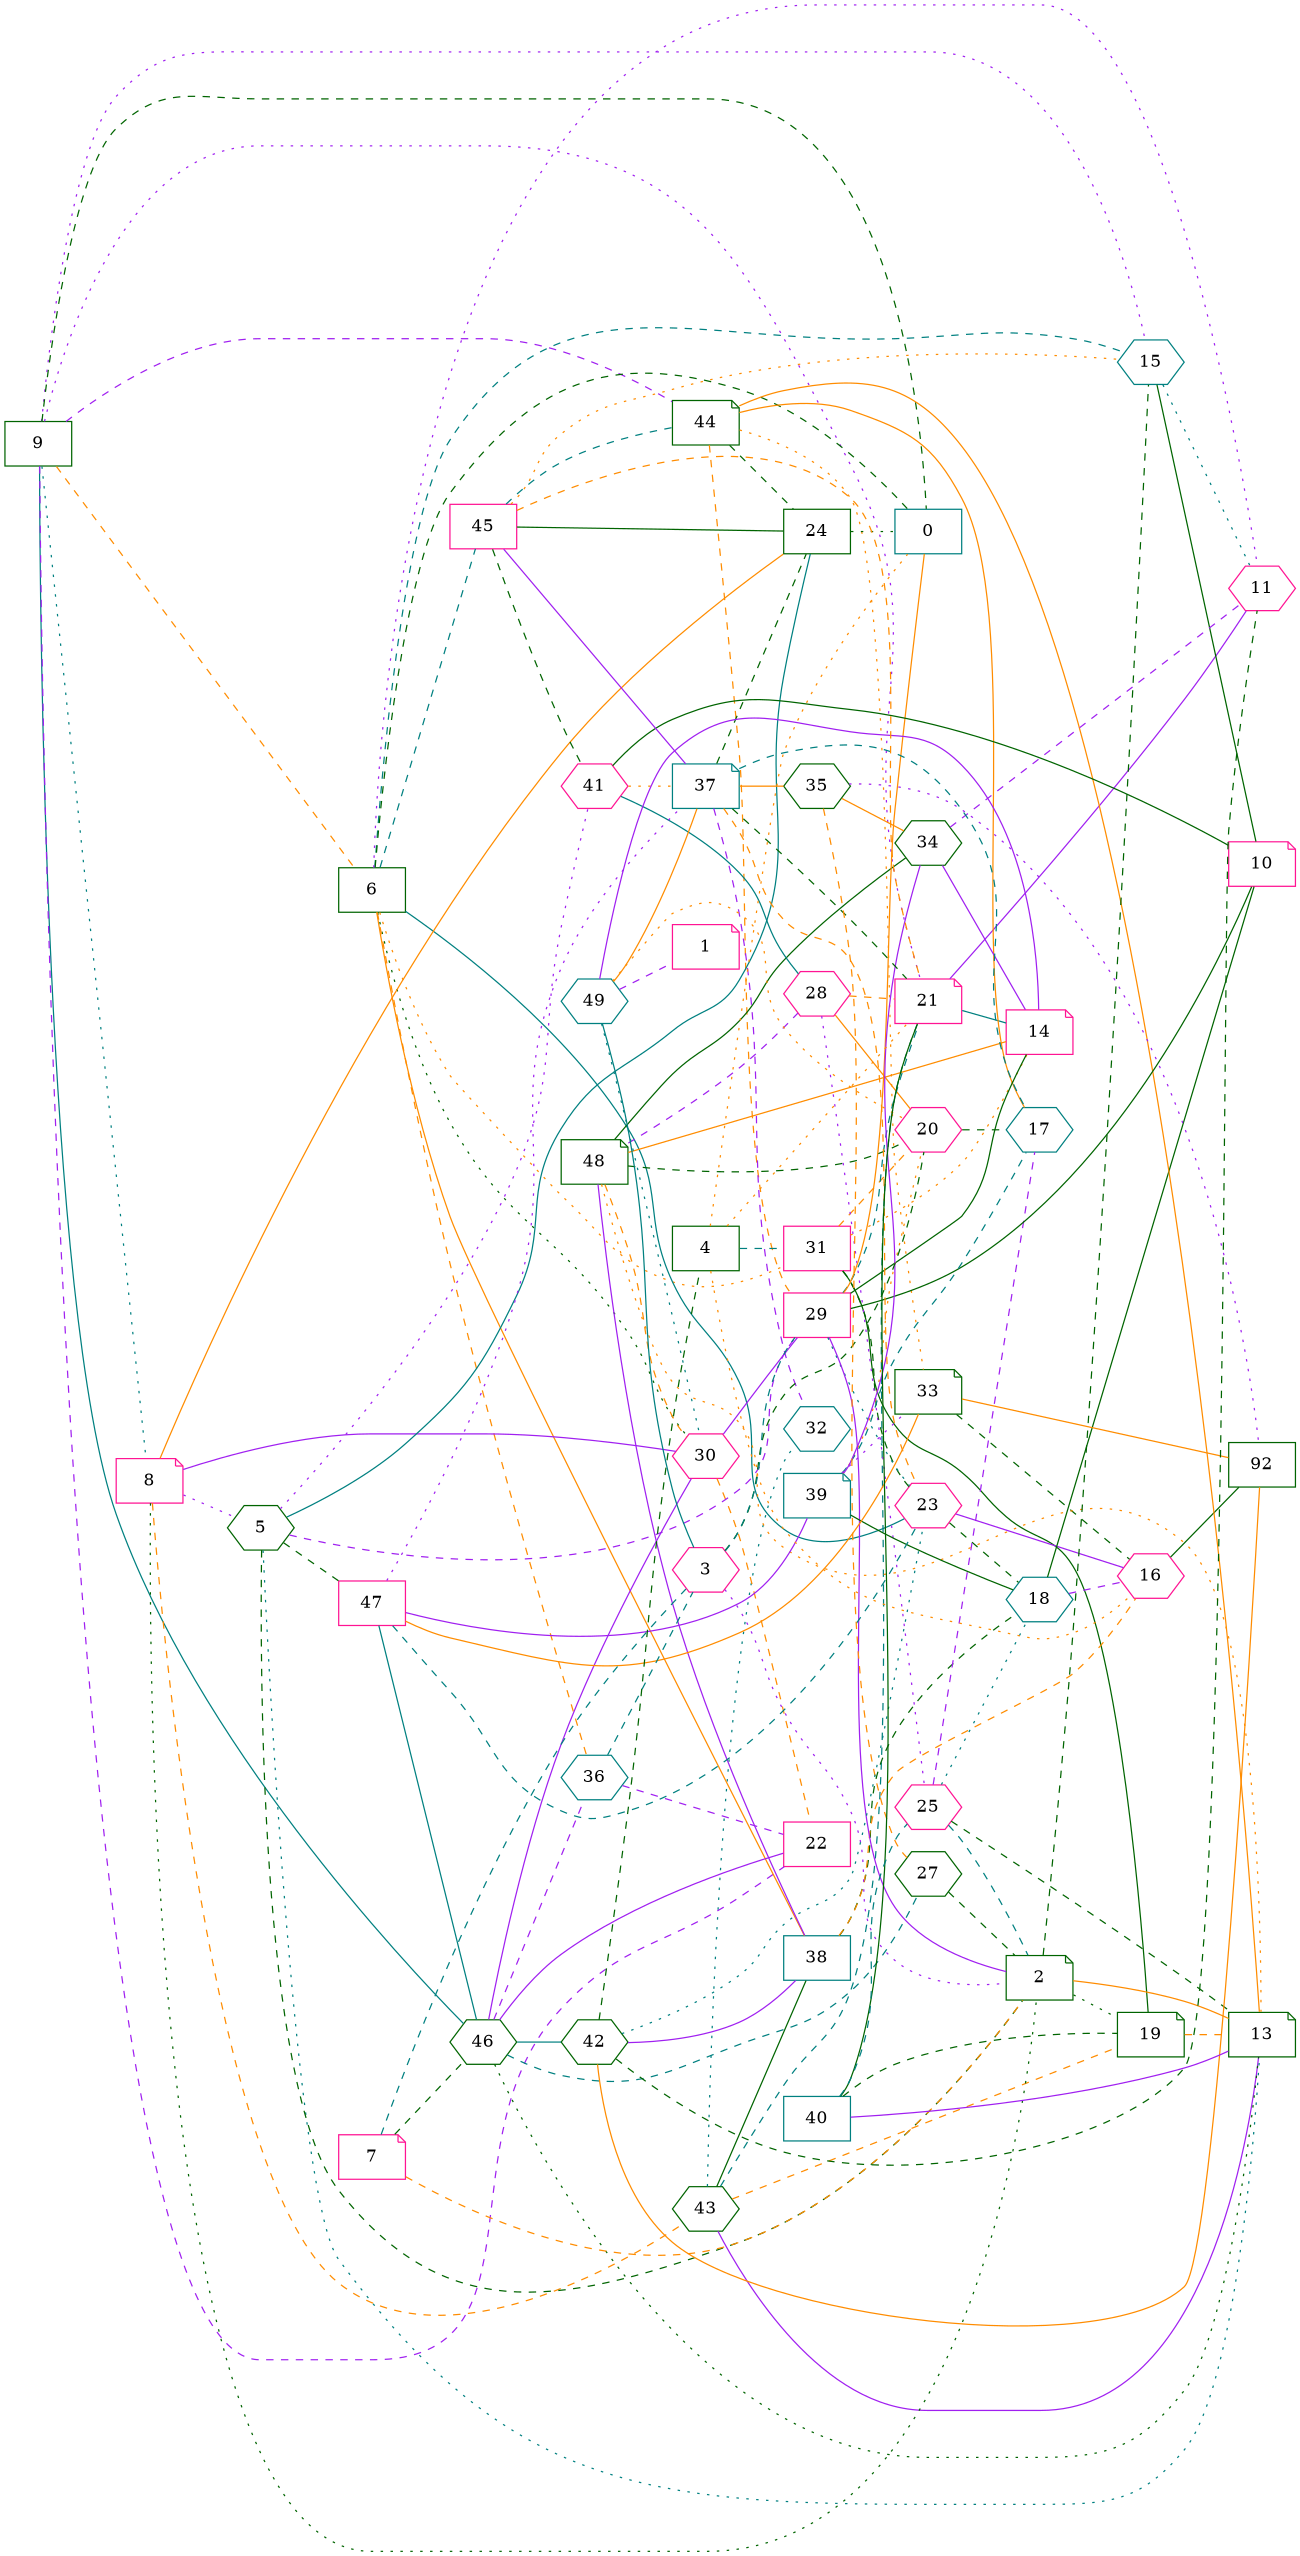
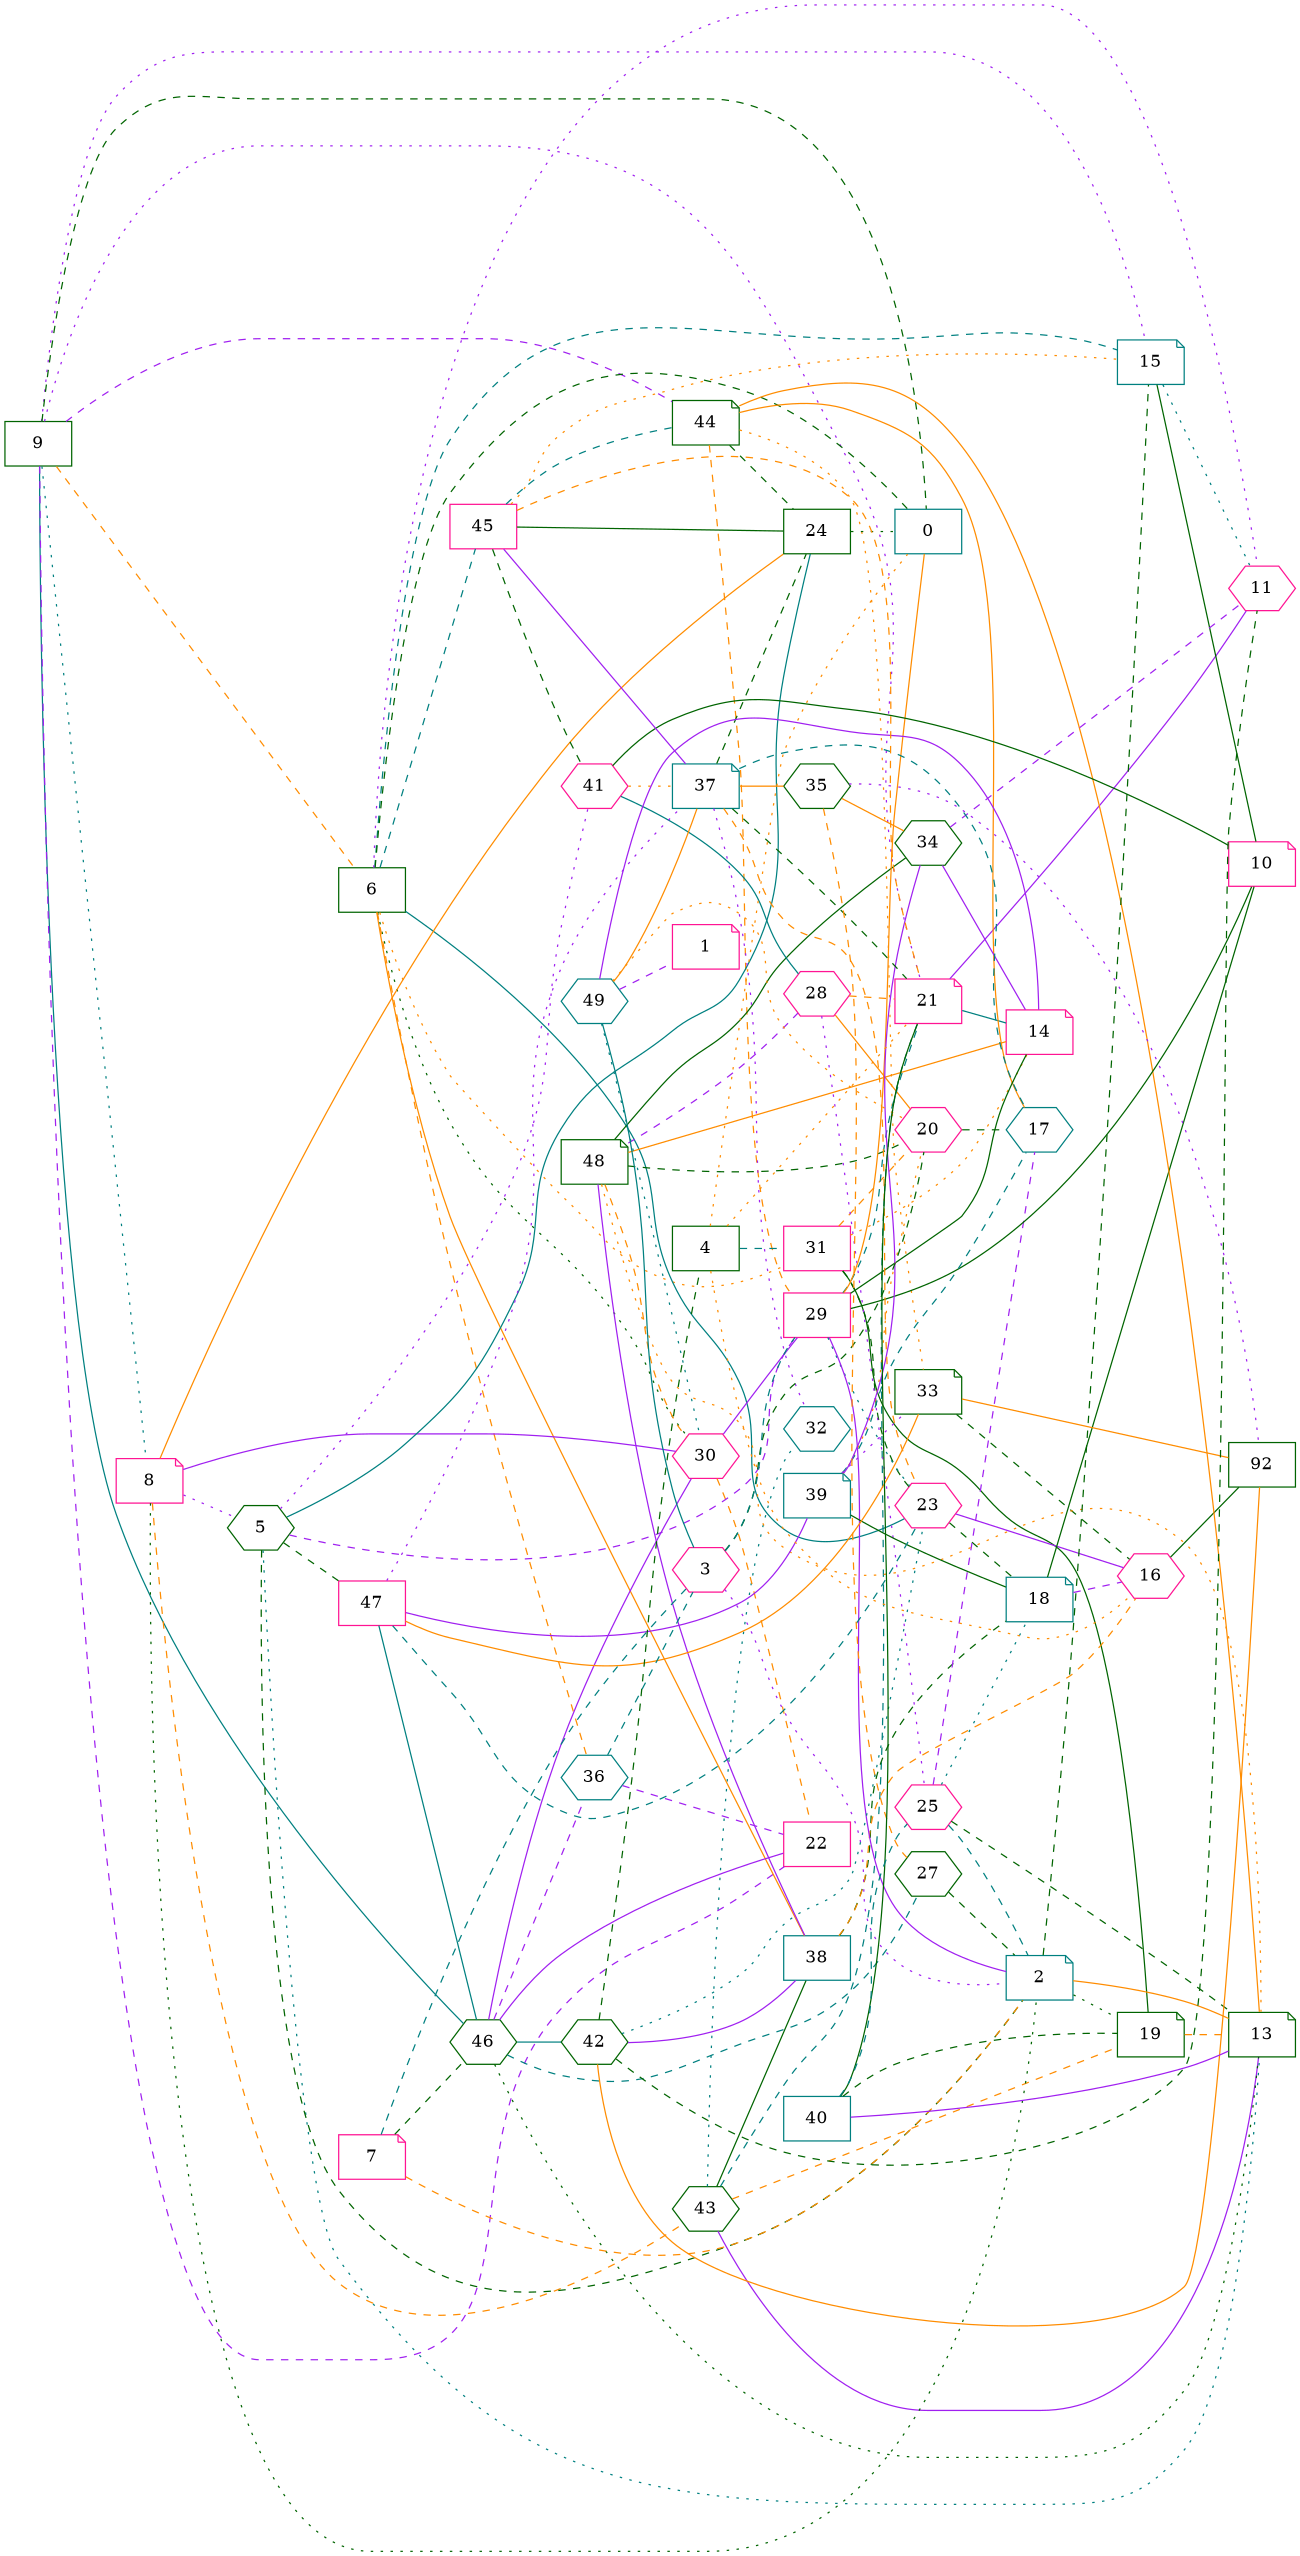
(1151, 362) -> (1151, 362)
(766, 1260) -> (766, 1260)
(1040, 1600) -> (1040, 1600)
(1040, 1978) -> (1040, 1978)
